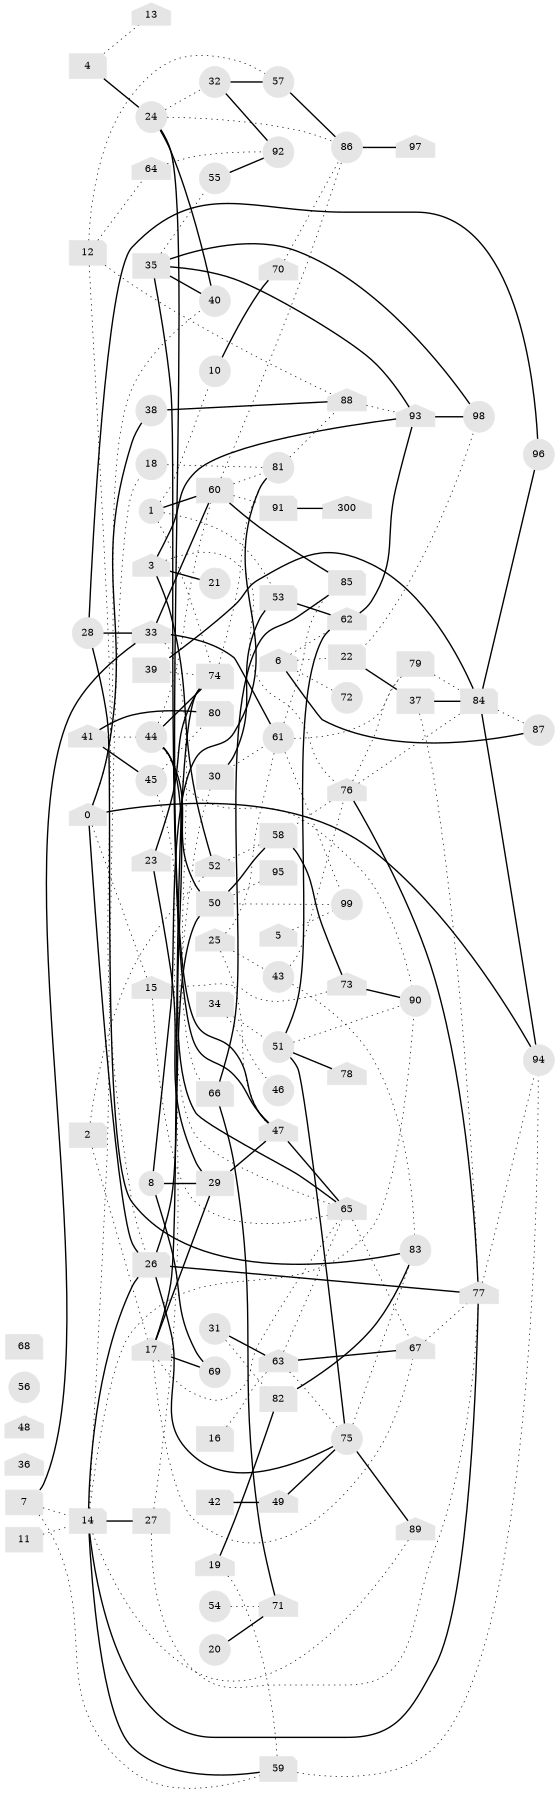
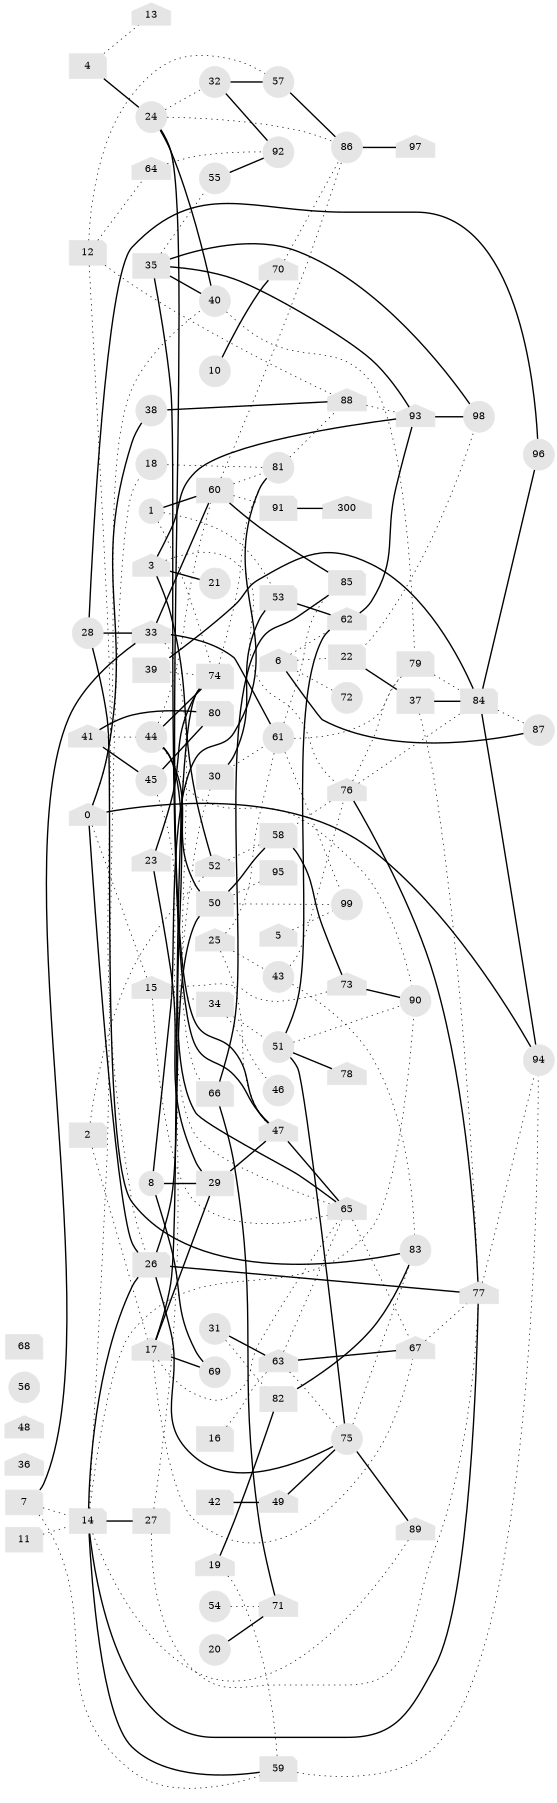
none -> (391, 433)
(187, 445) -> none
(192, 738) -> (192, 738)
none -> (184, 997)
